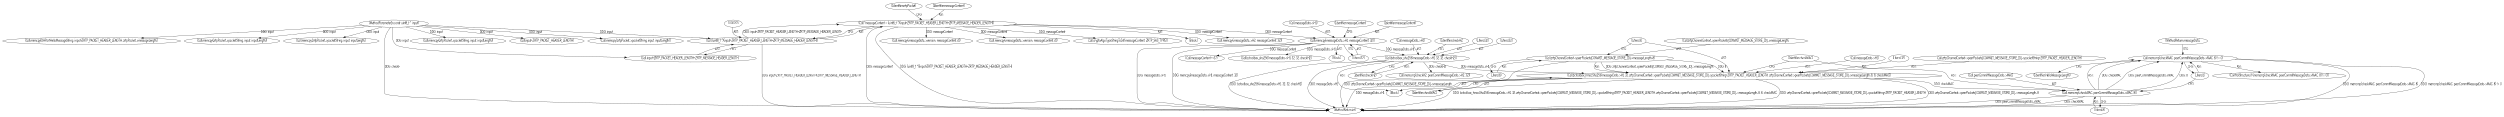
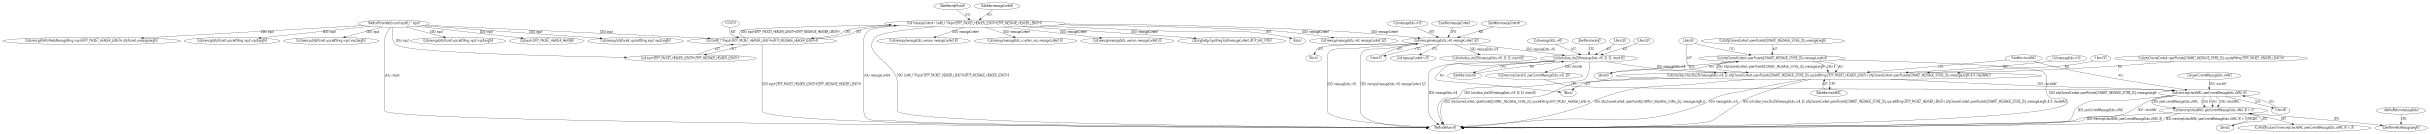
(394, 24) -> (394, 24)
(547, 41) -> (547, 41)
none -> (1025, 41)
(2183, 49) -> (2401, 118)
(1283, 50) -> (1435, 50)
(2191, 67) -> (2254, 119)
(2055, 84) -> (2218, 84)
(2170, 88) -> (1858, 89)
